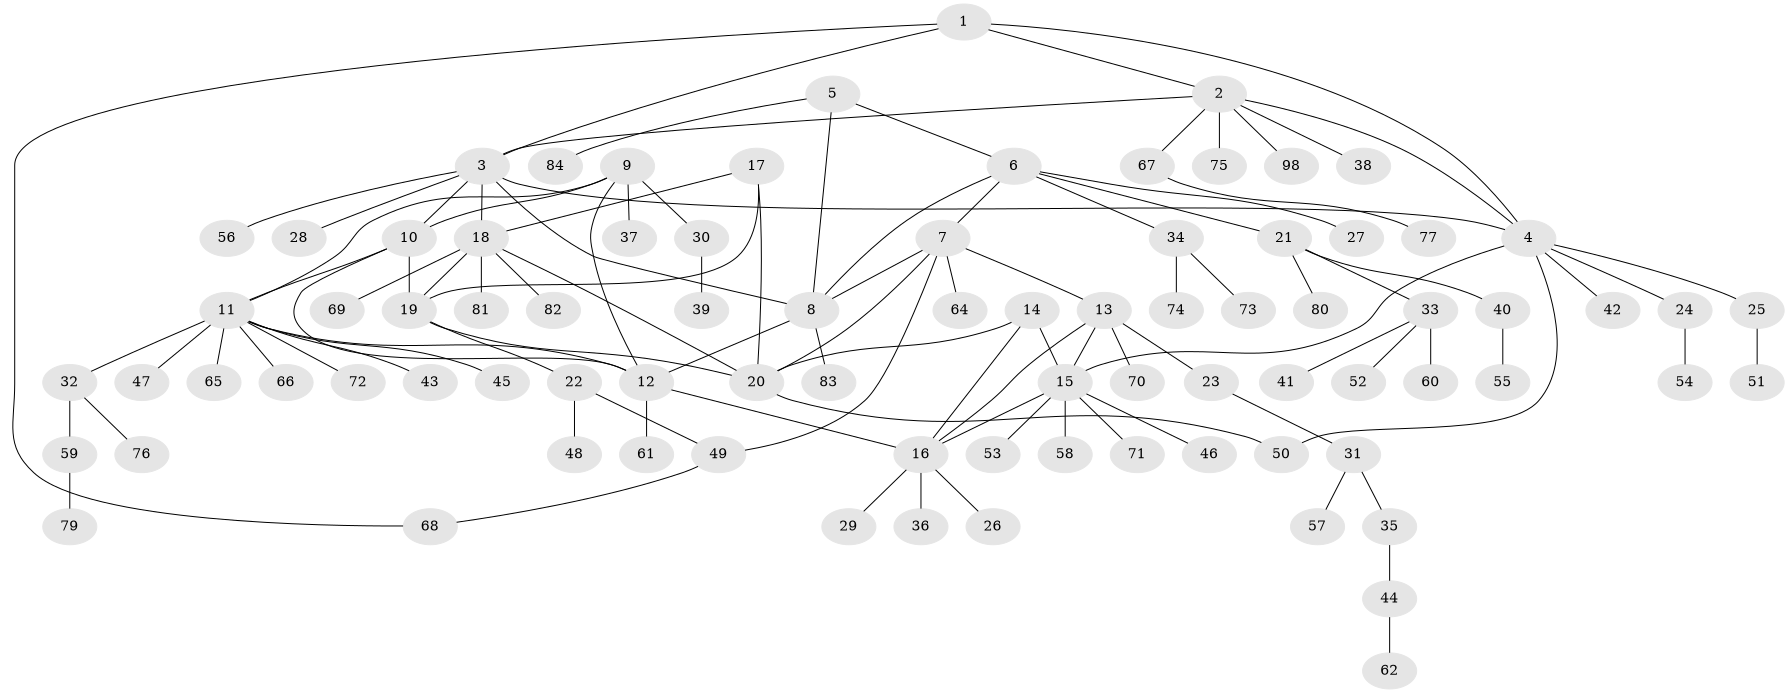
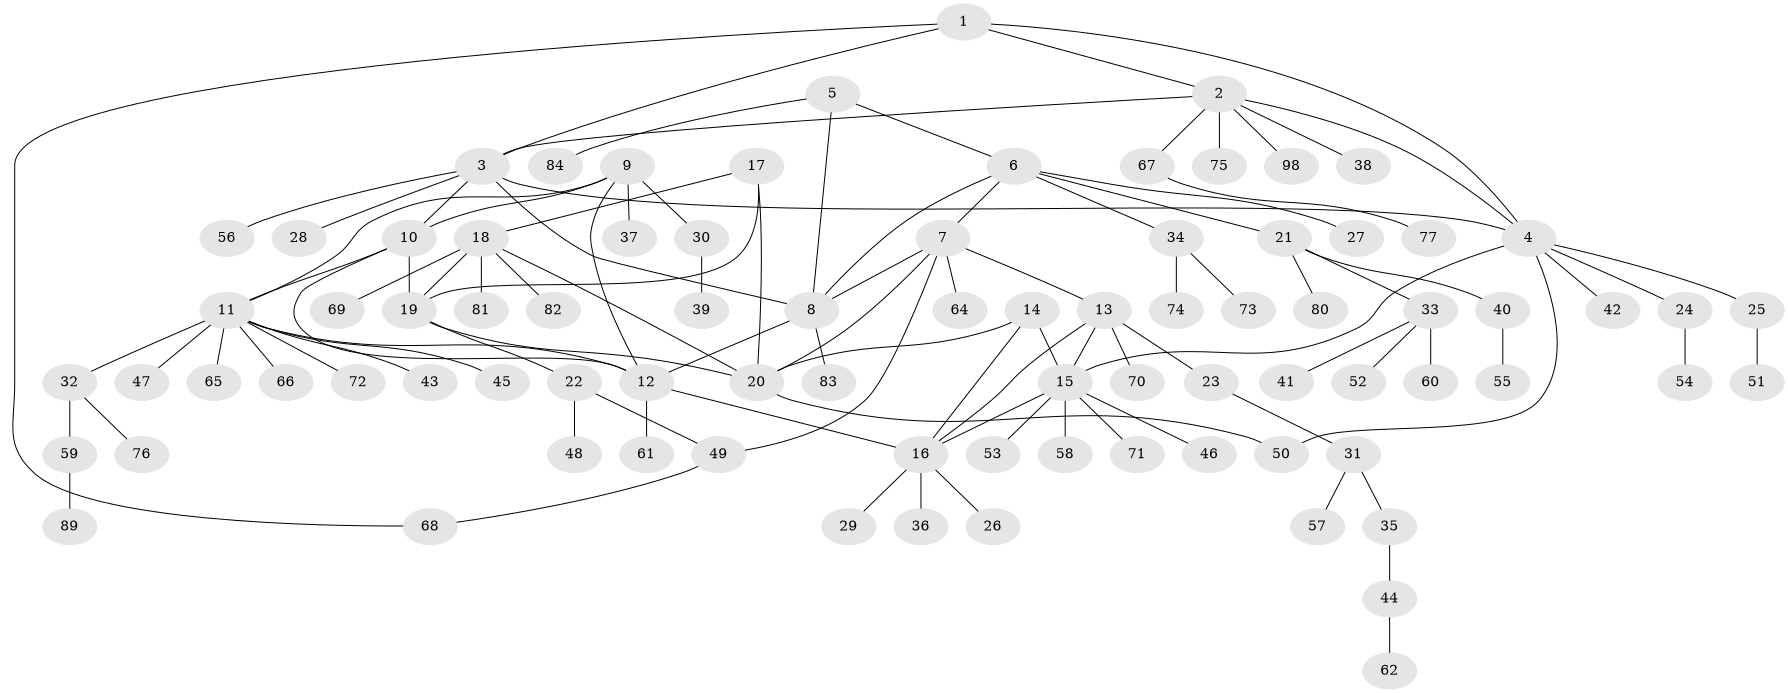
(482, 202) -> none
(70, 527) -> (70, 527)
